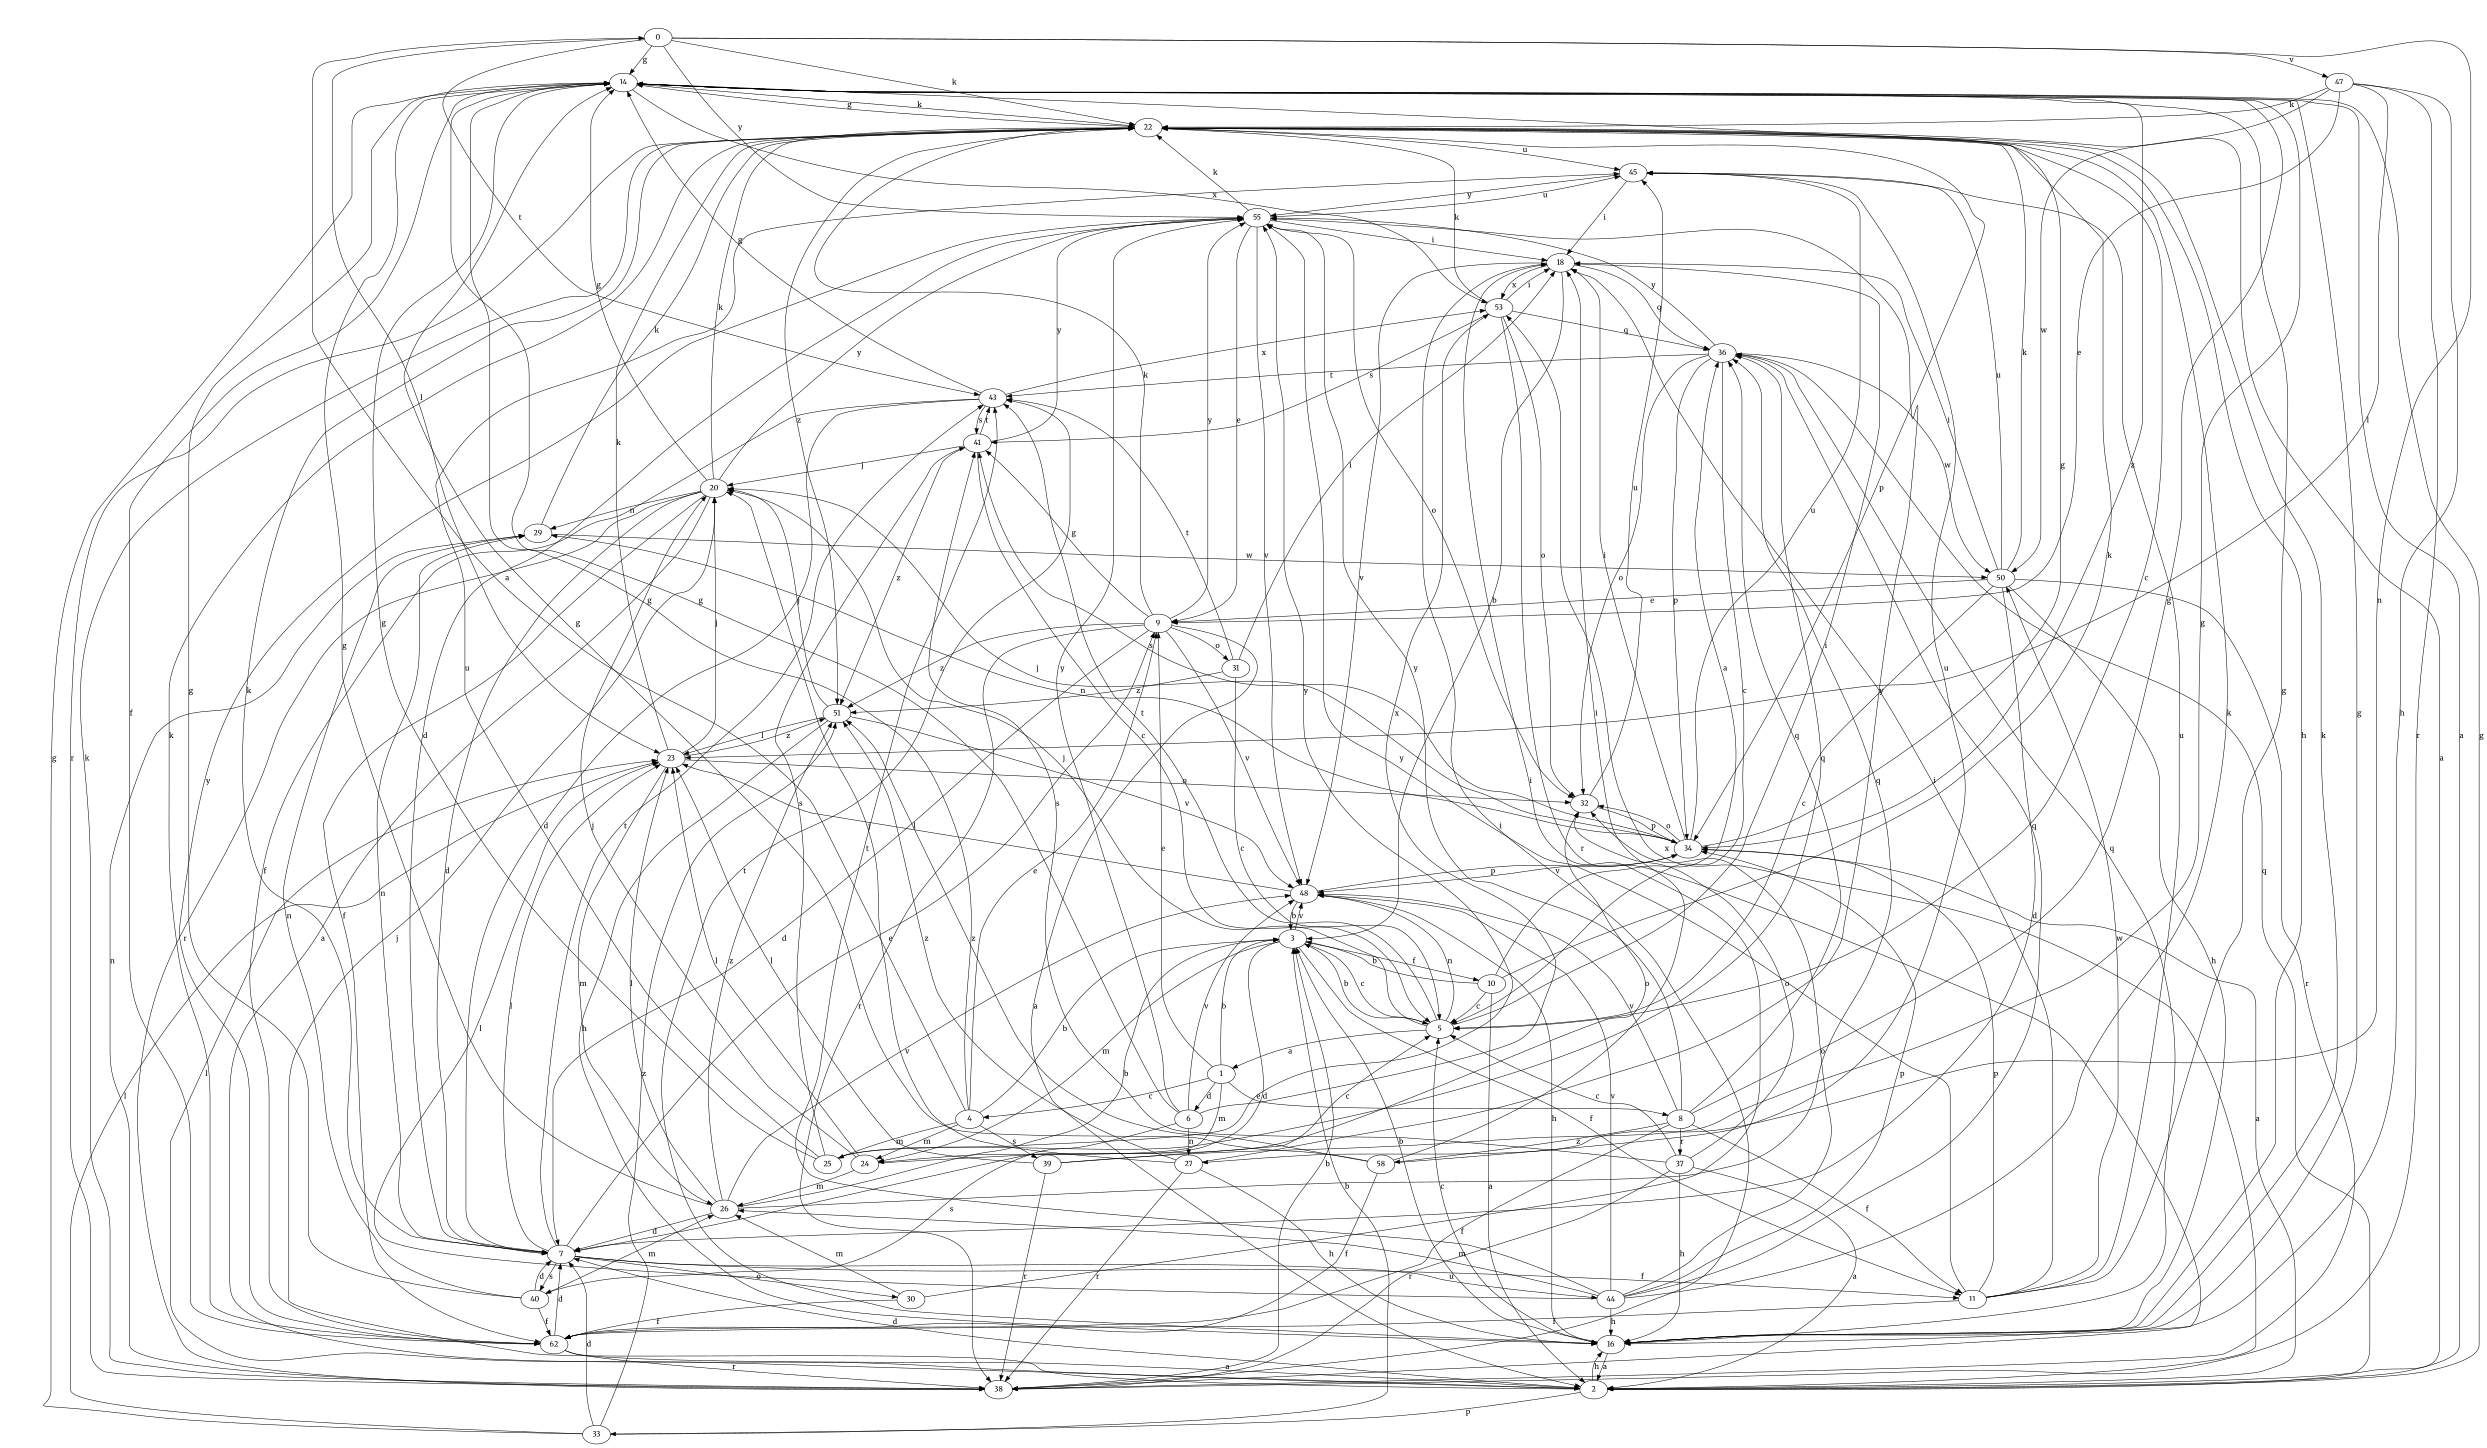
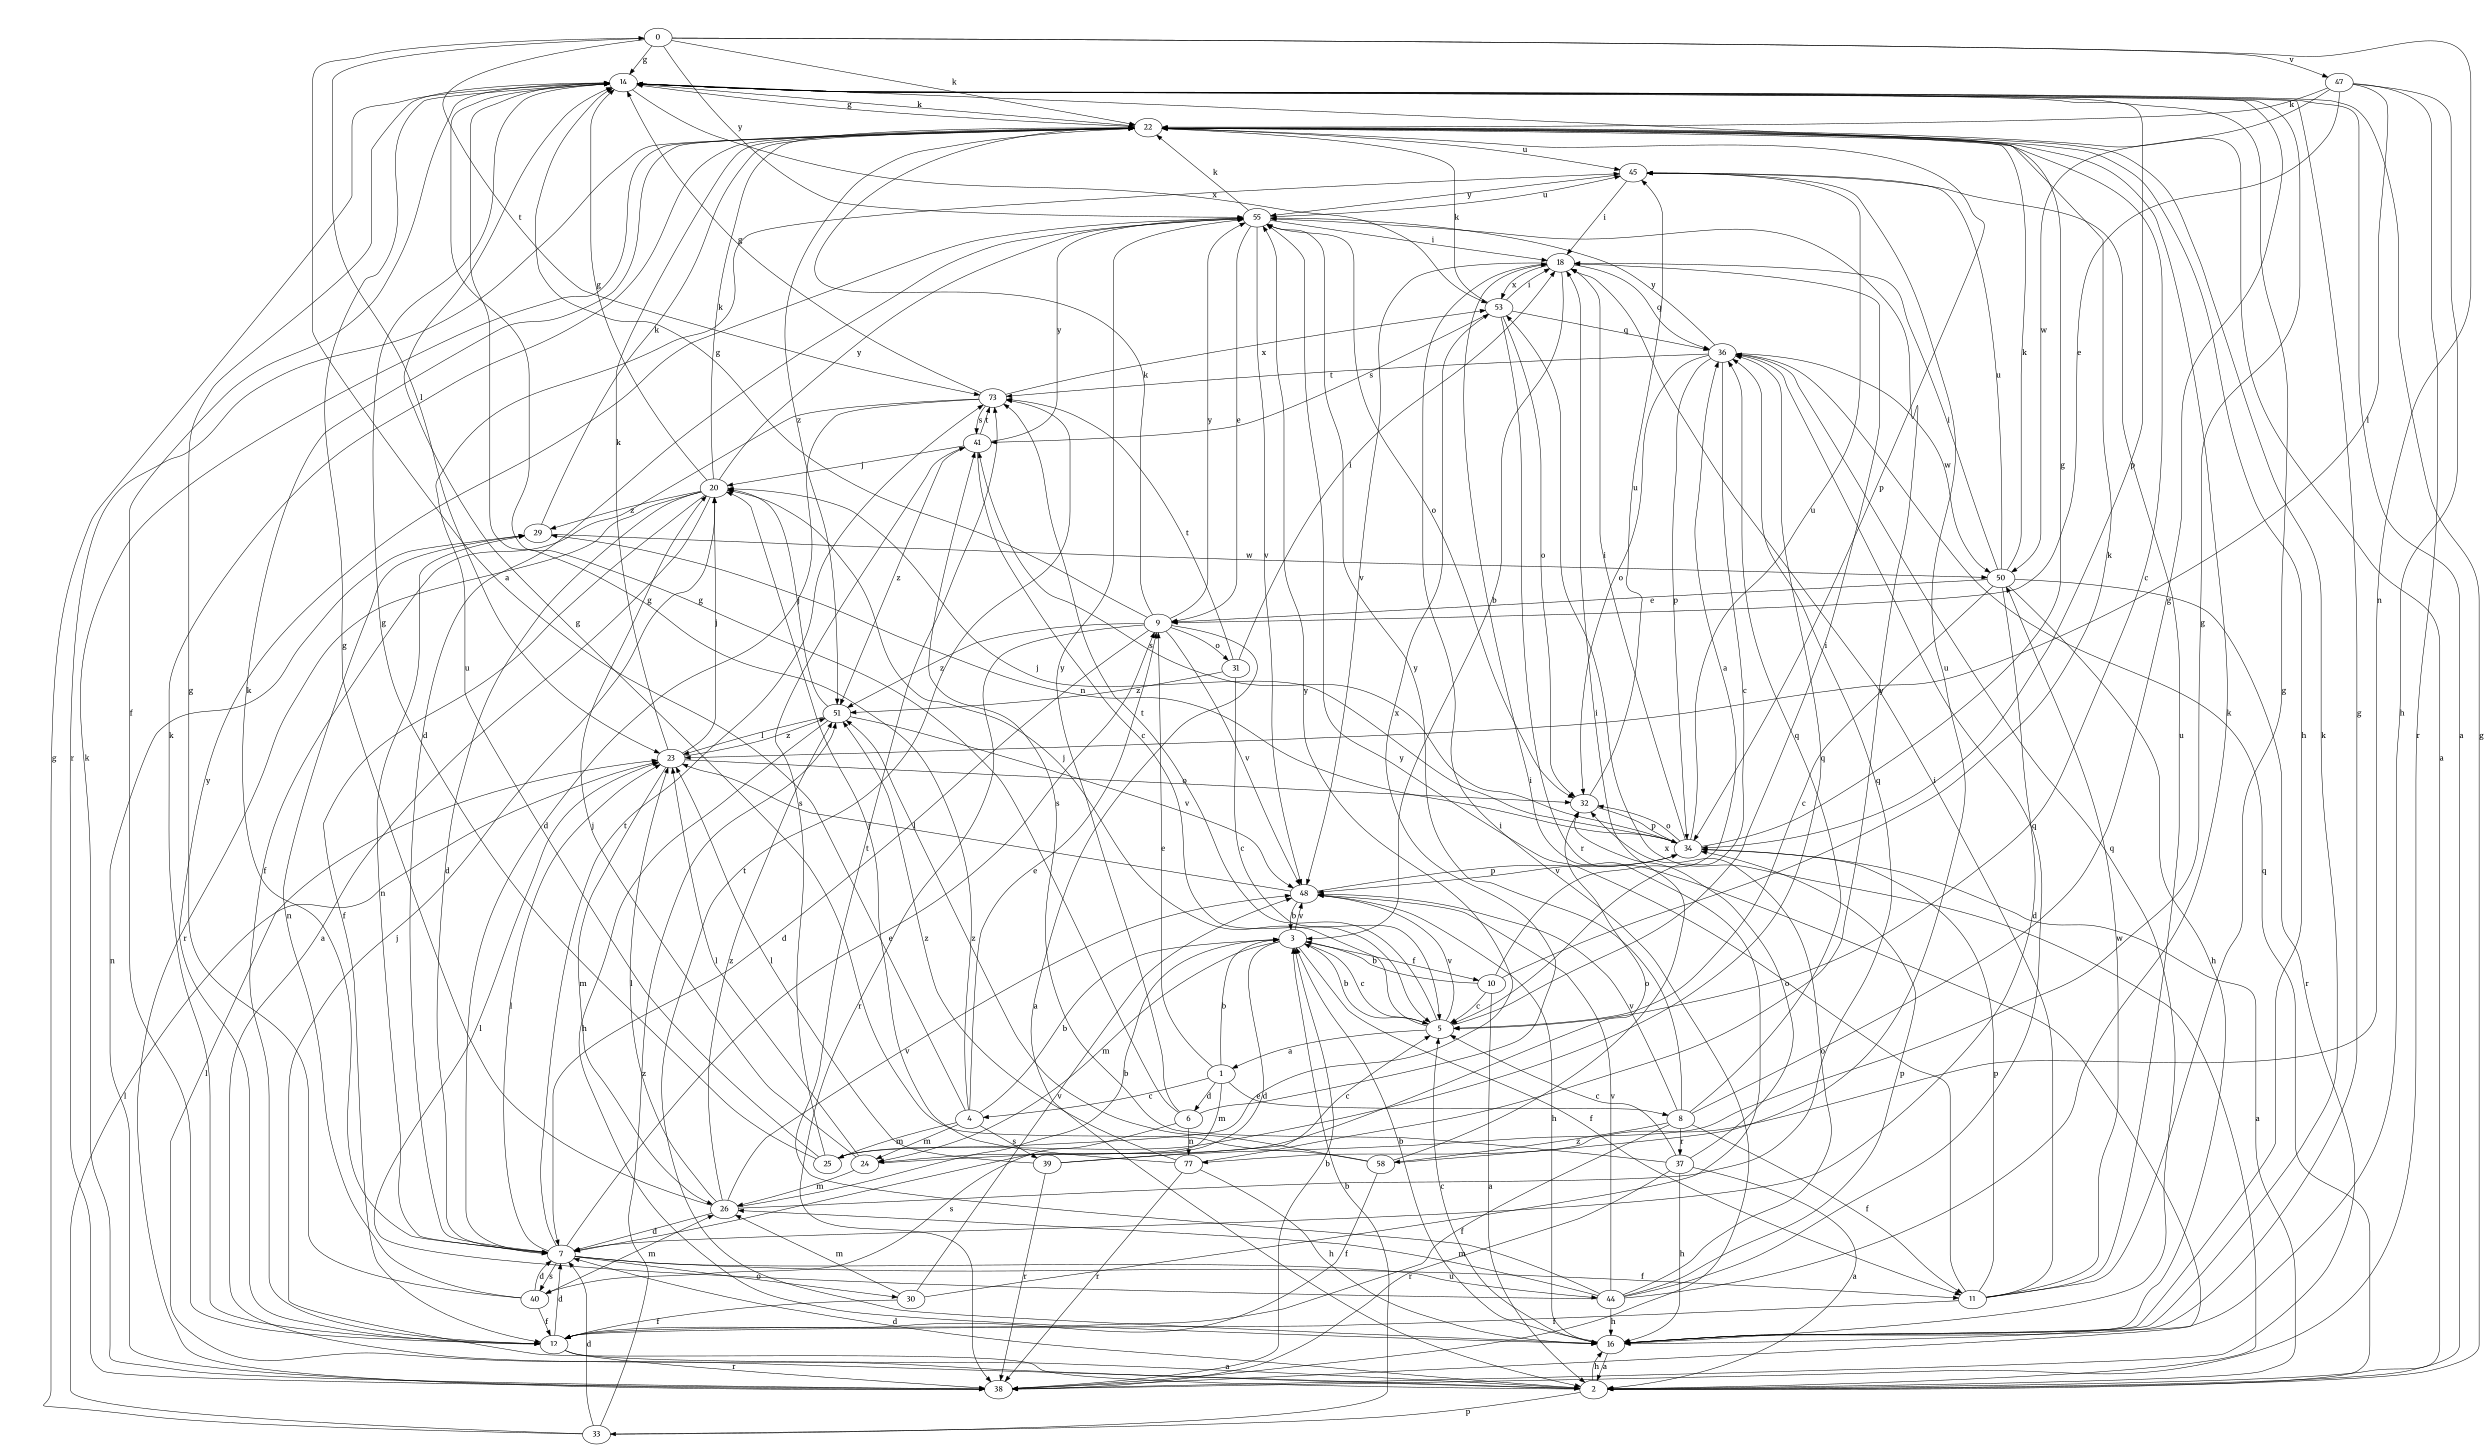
(993, 398) -> (993, 398)
(2133, 466) -> (2133, 466)
(632, 511) -> (632, 511)
(1071, 541) -> (749, 399)
(1450, 961) -> (1450, 961)
(1209, 991) -> (1077, 1067)
(1189, 1164) -> (1189, 1164)
(554, 1345) -> (554, 1345)
